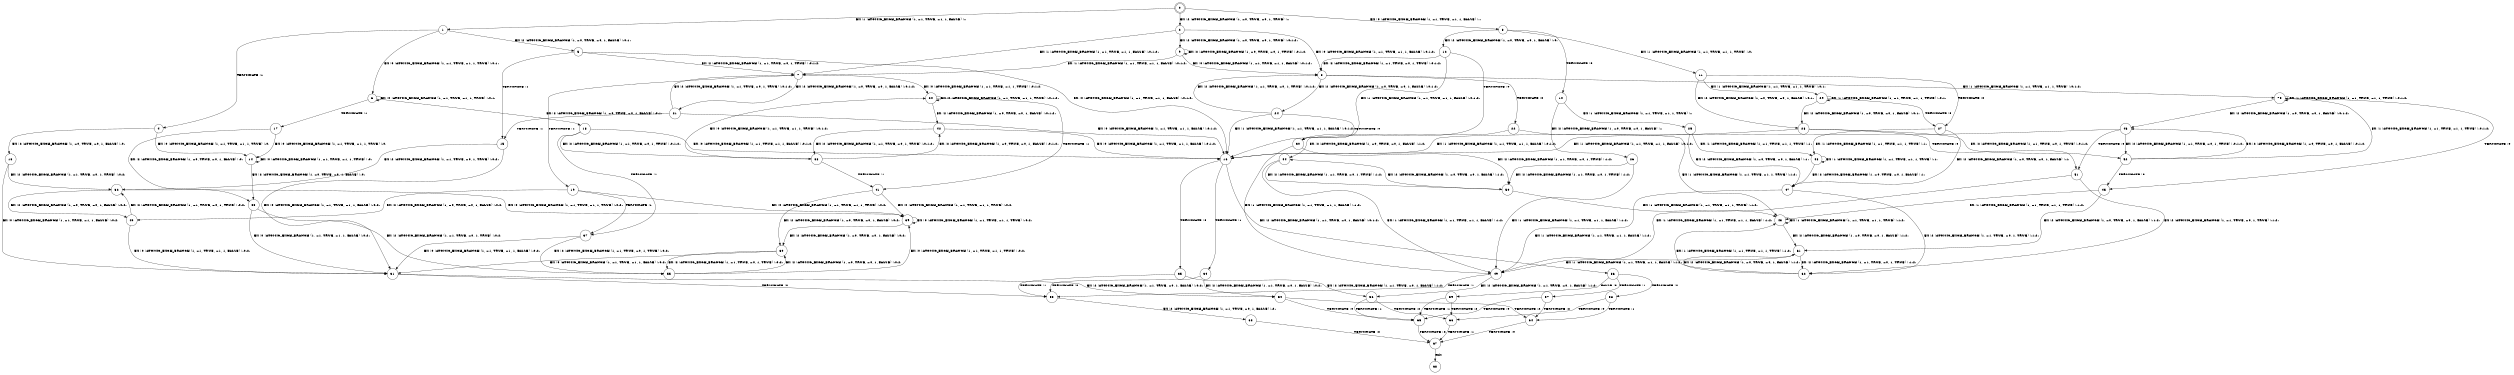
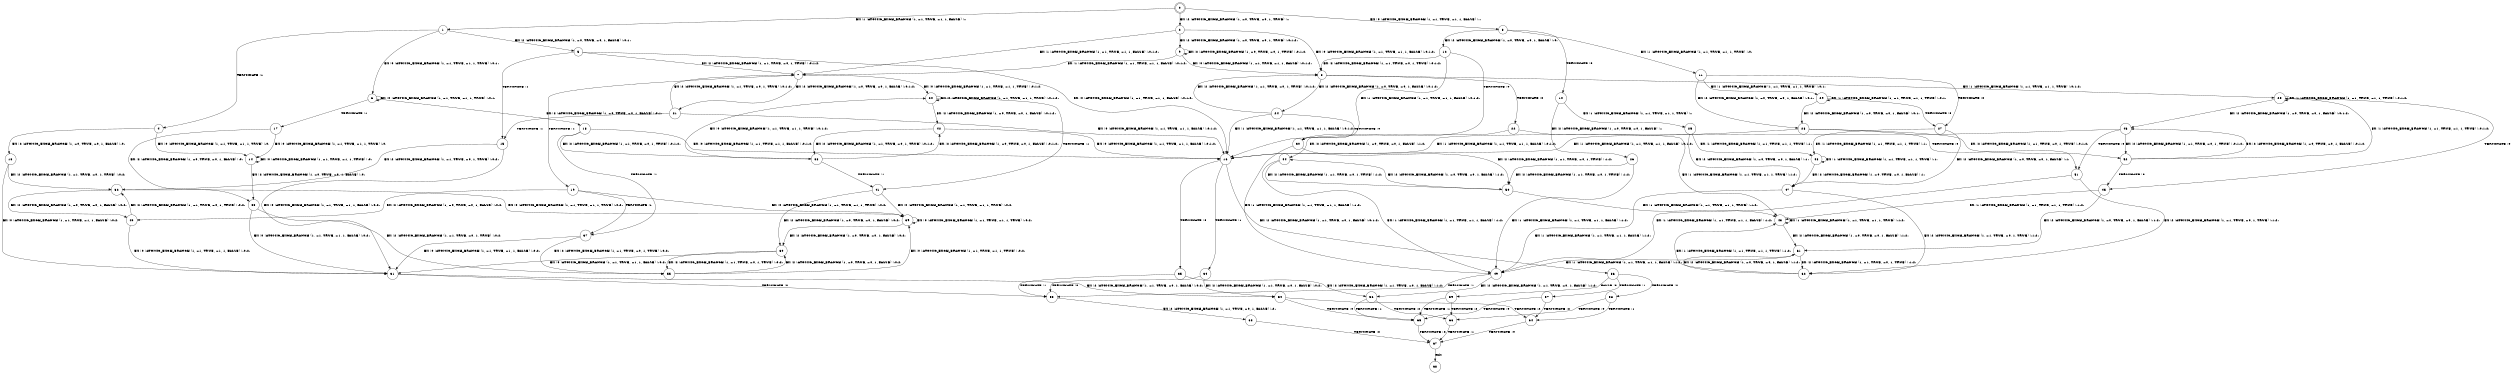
(2280, 98) -> (2280, 98)
